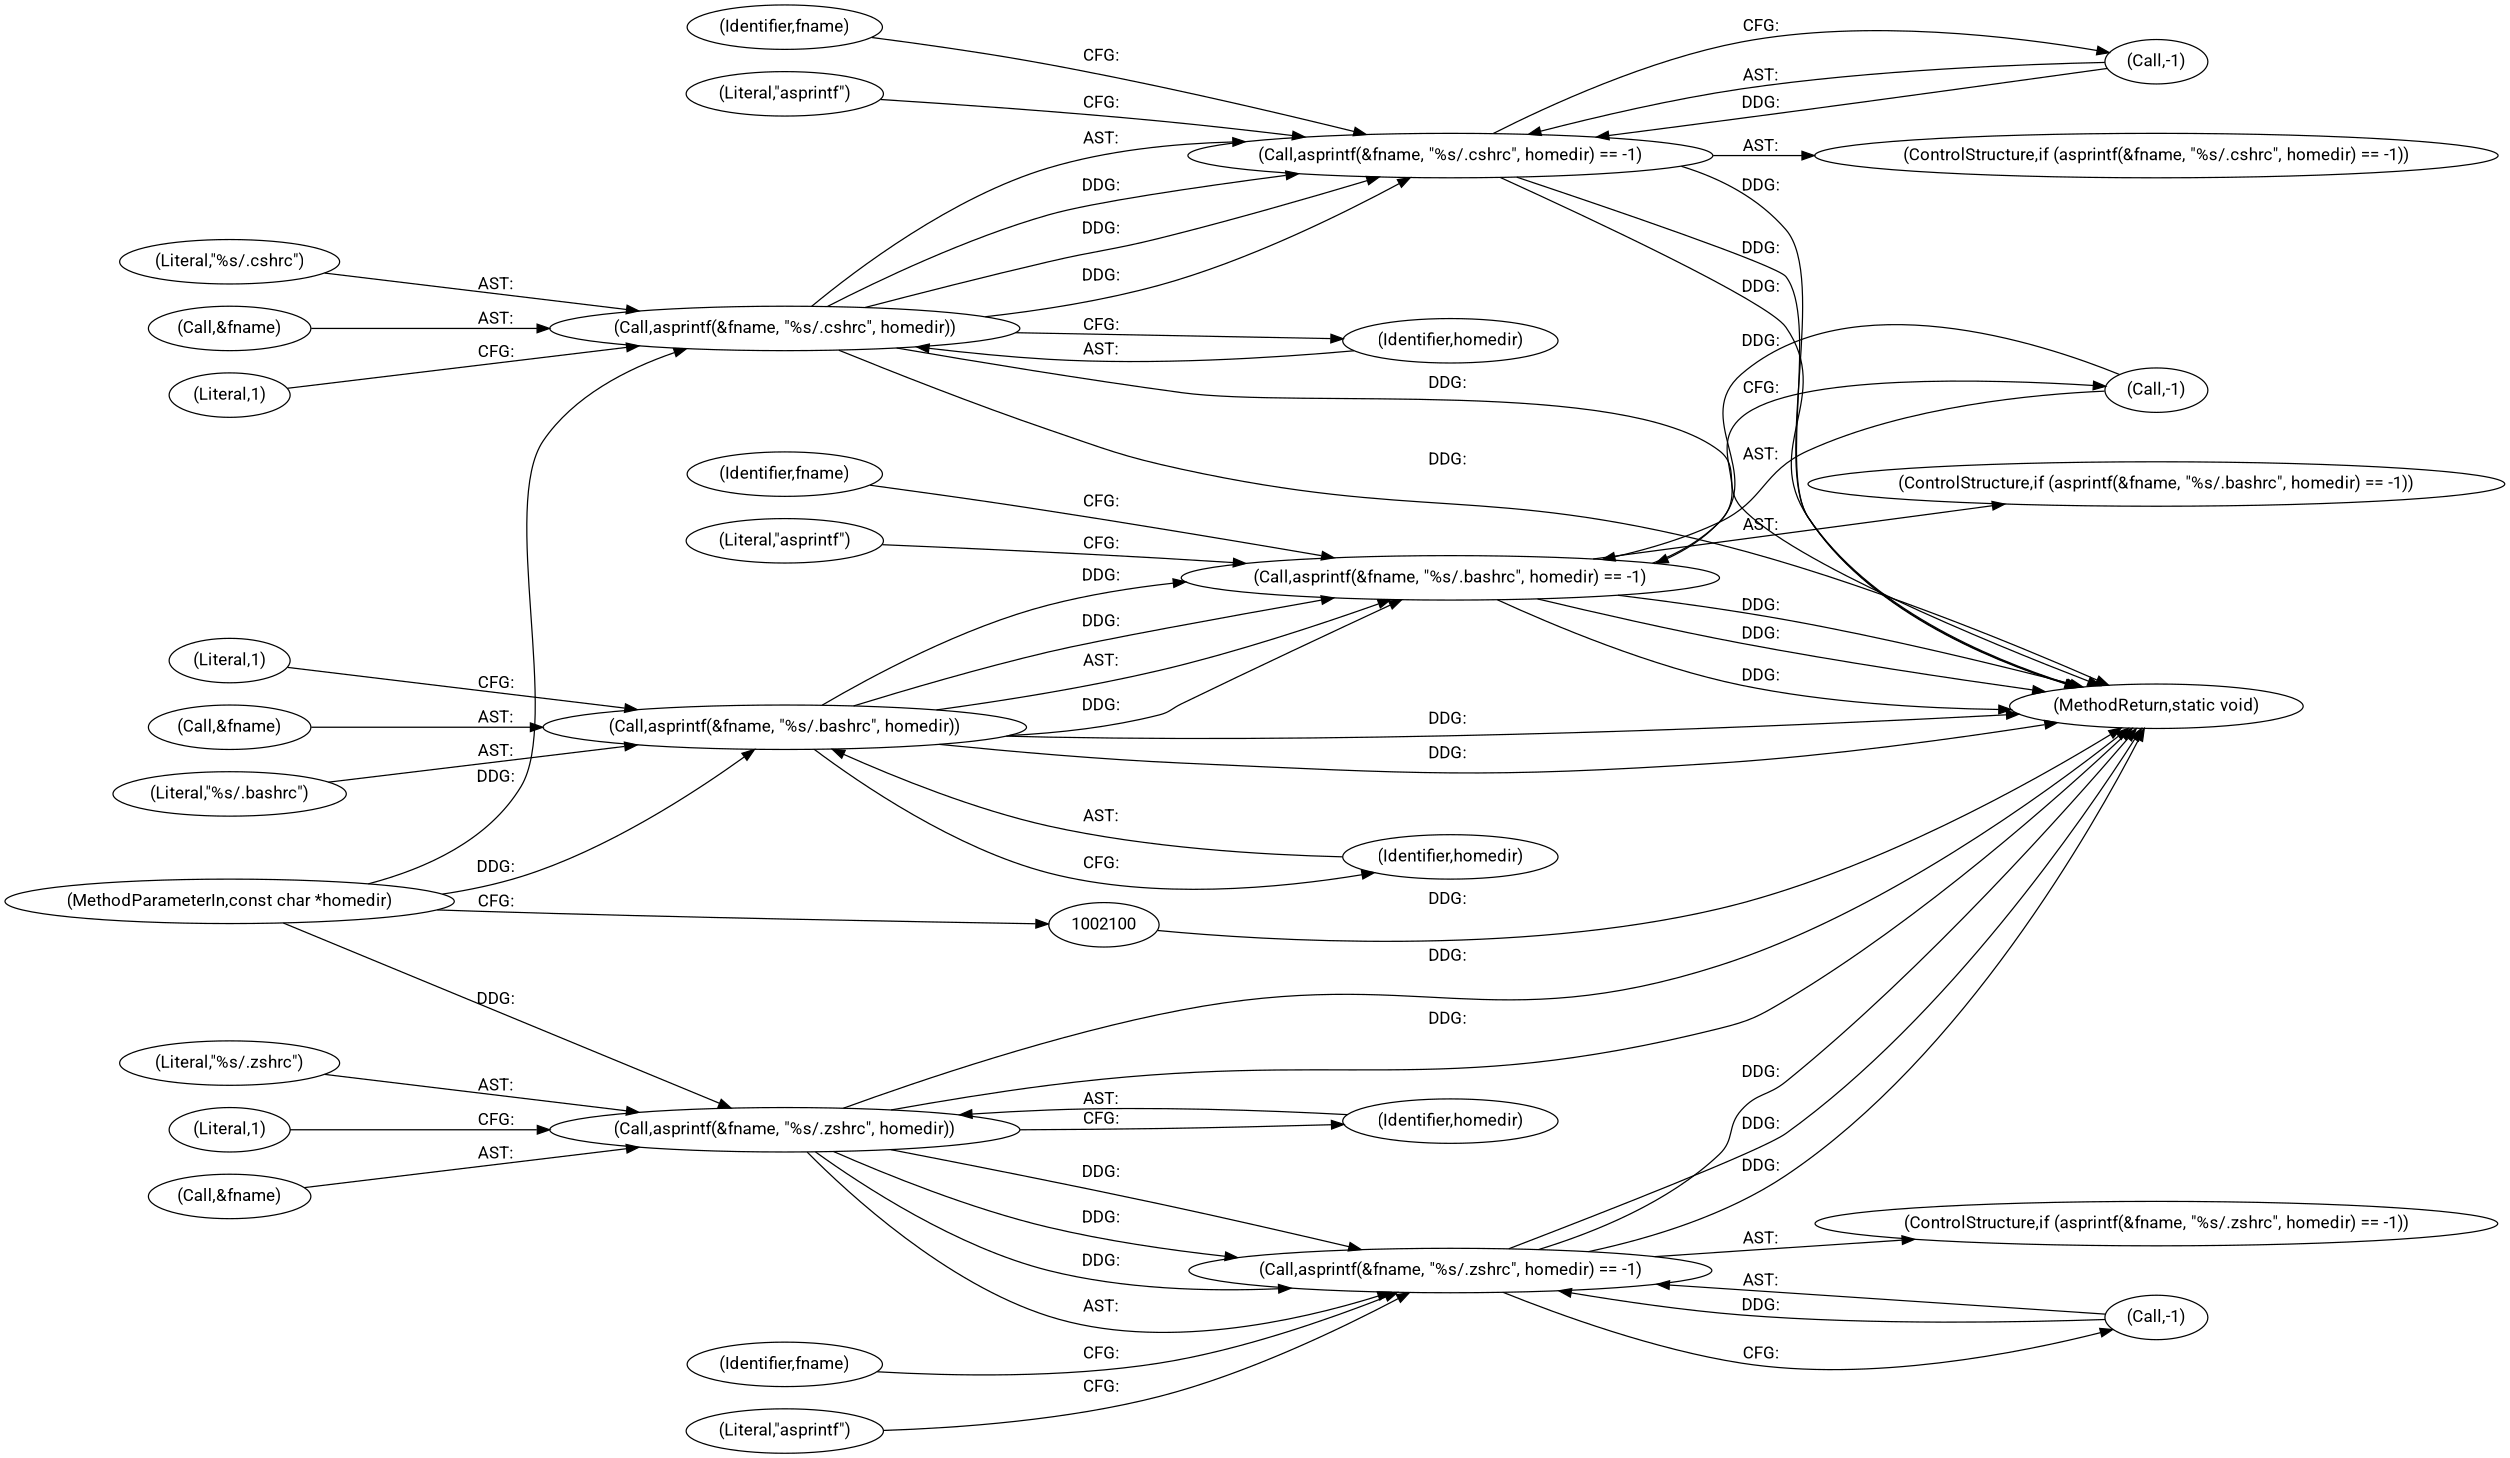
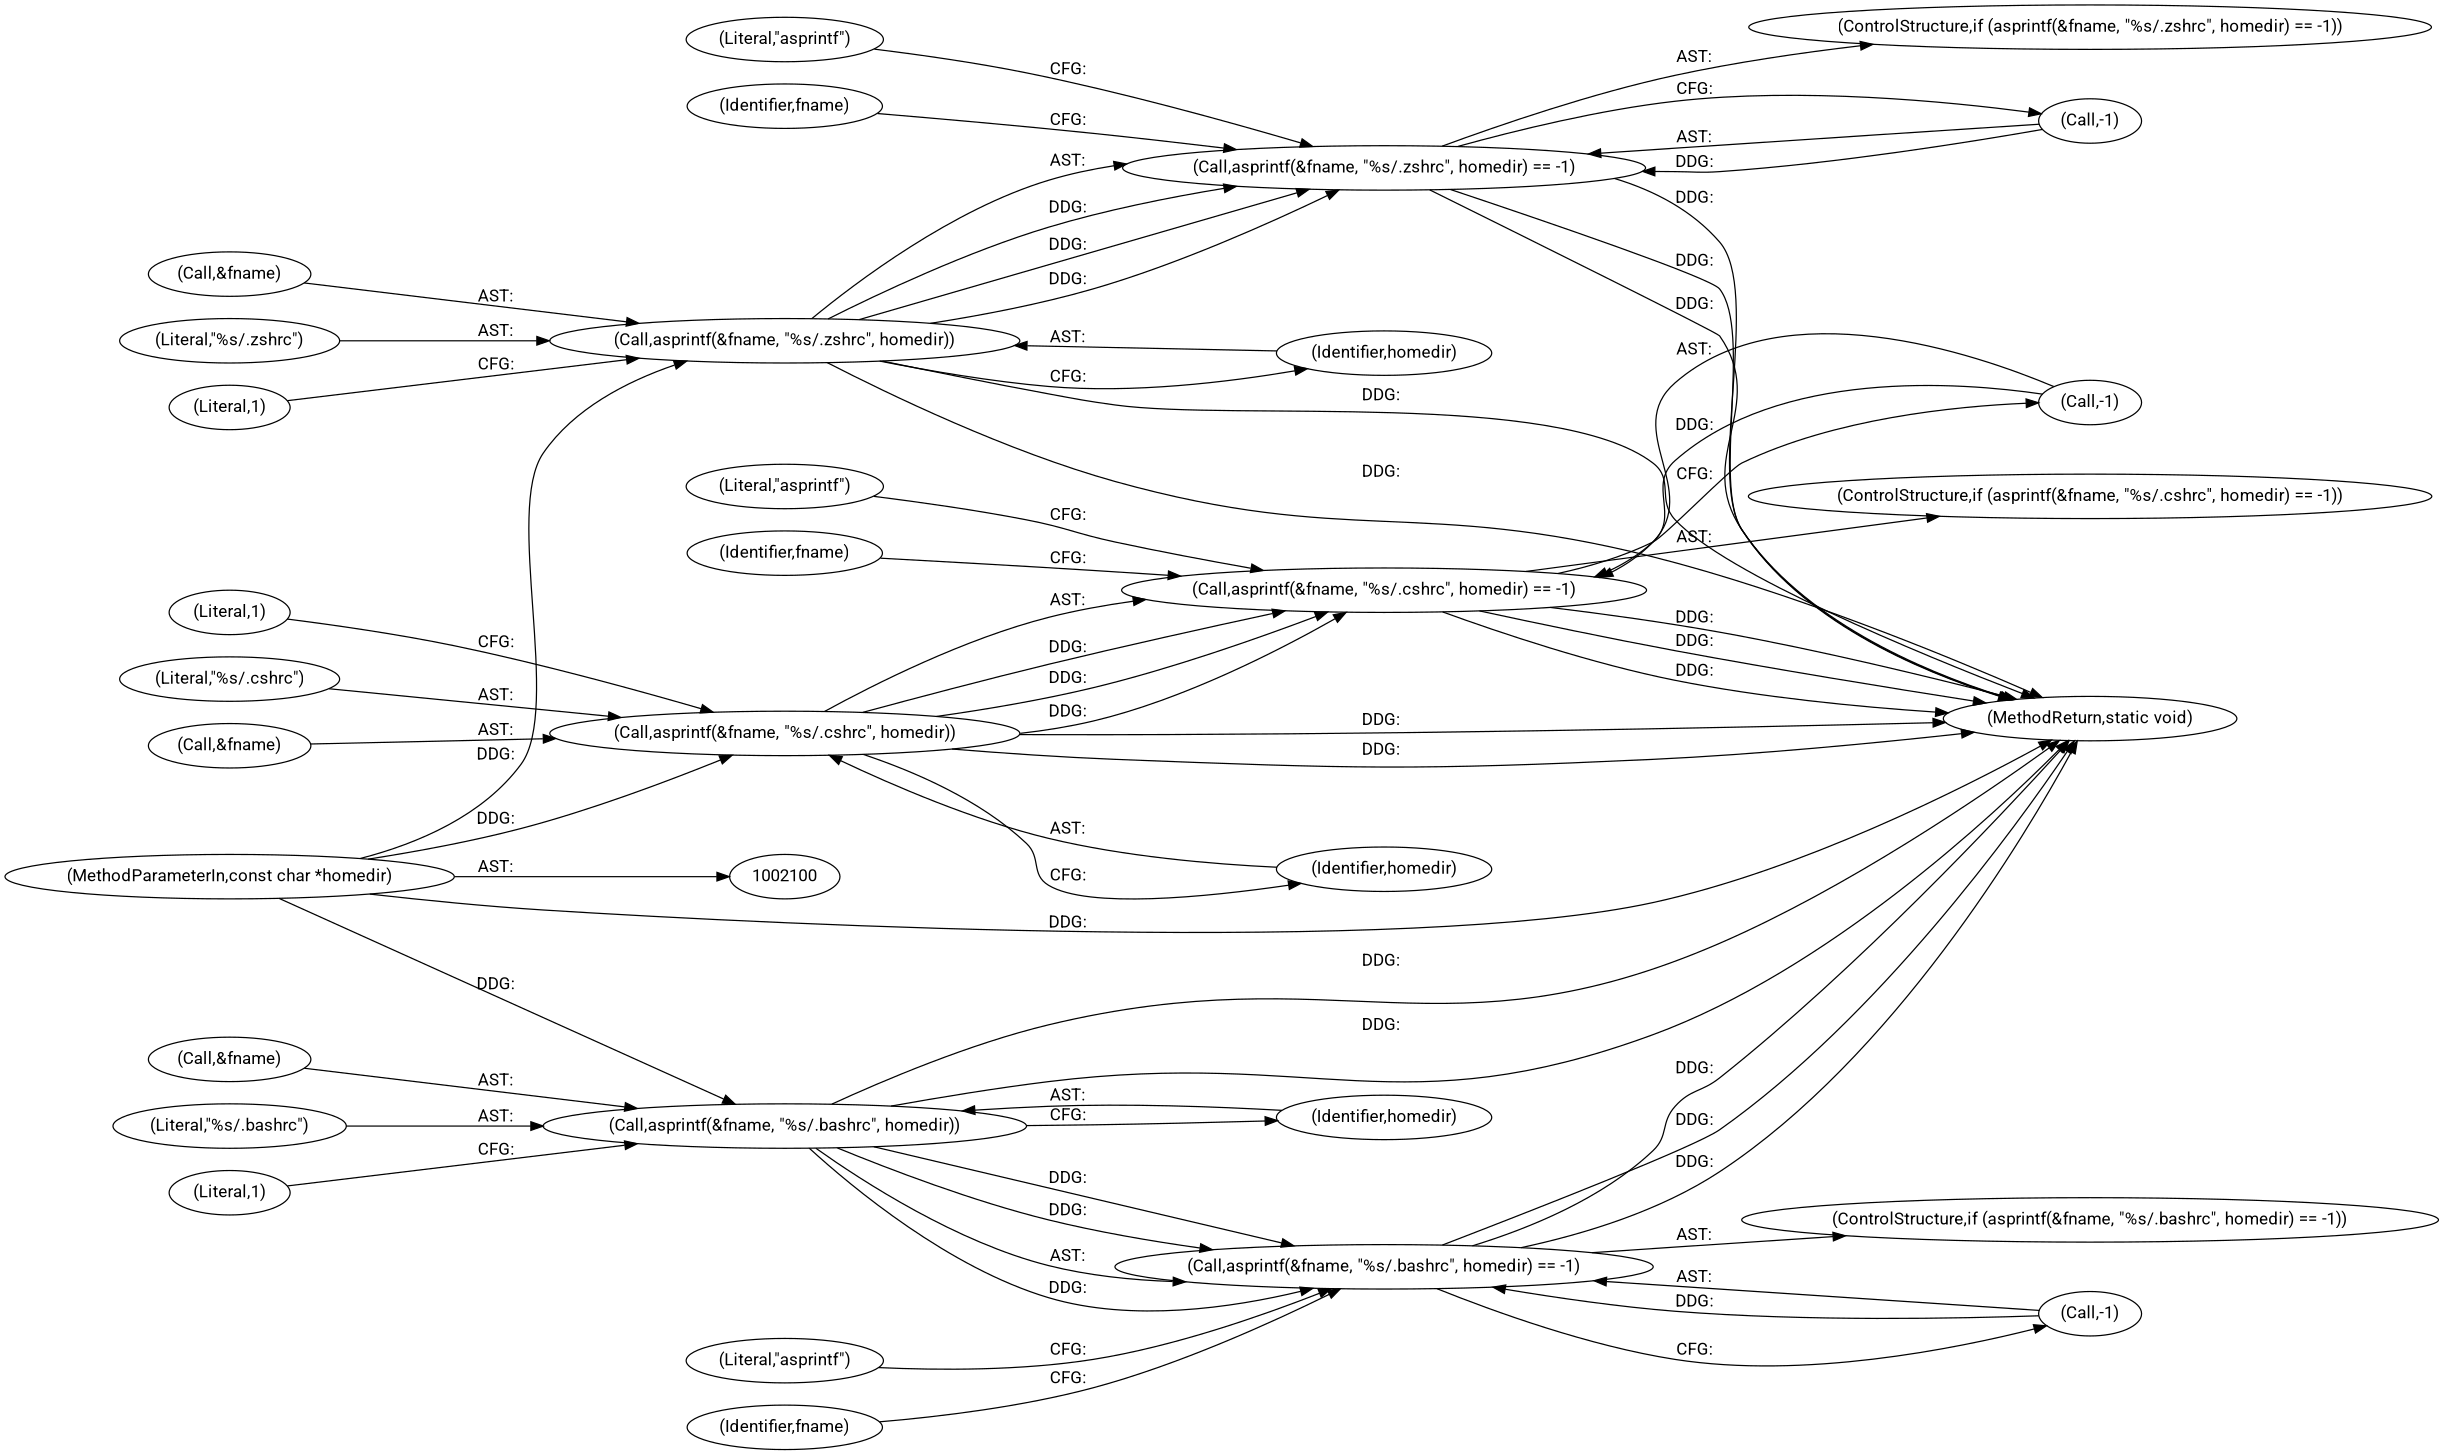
(499, 902) -> (499, 867)
(1653, 921) -> (1221, 932)
